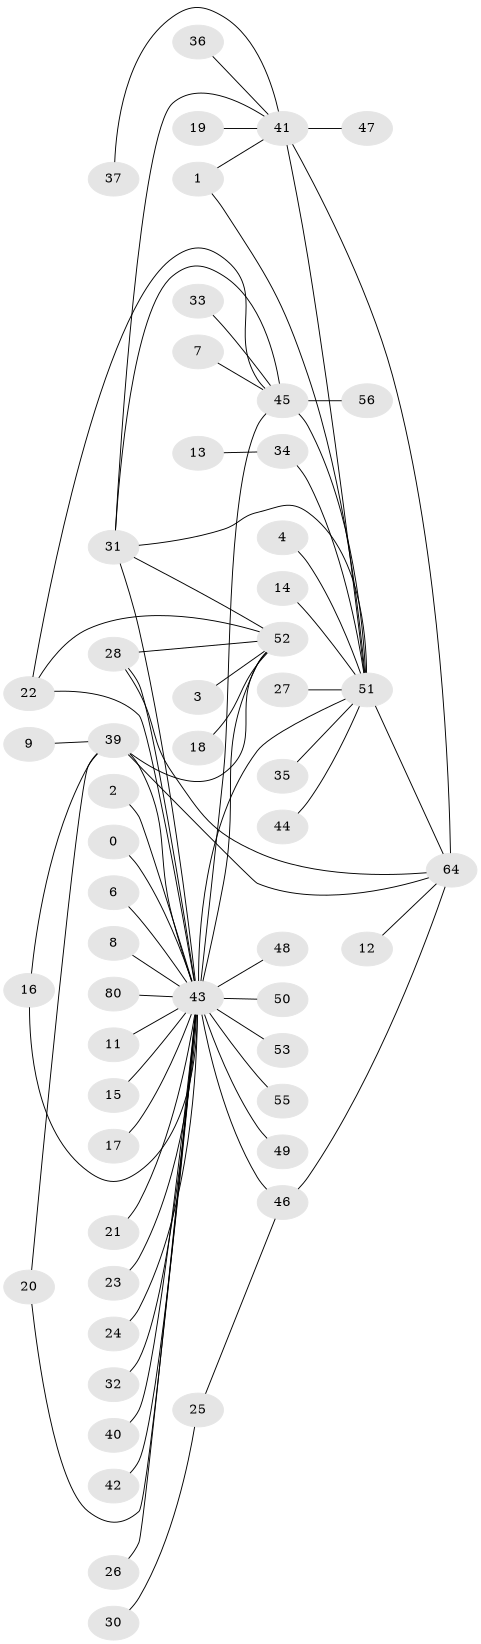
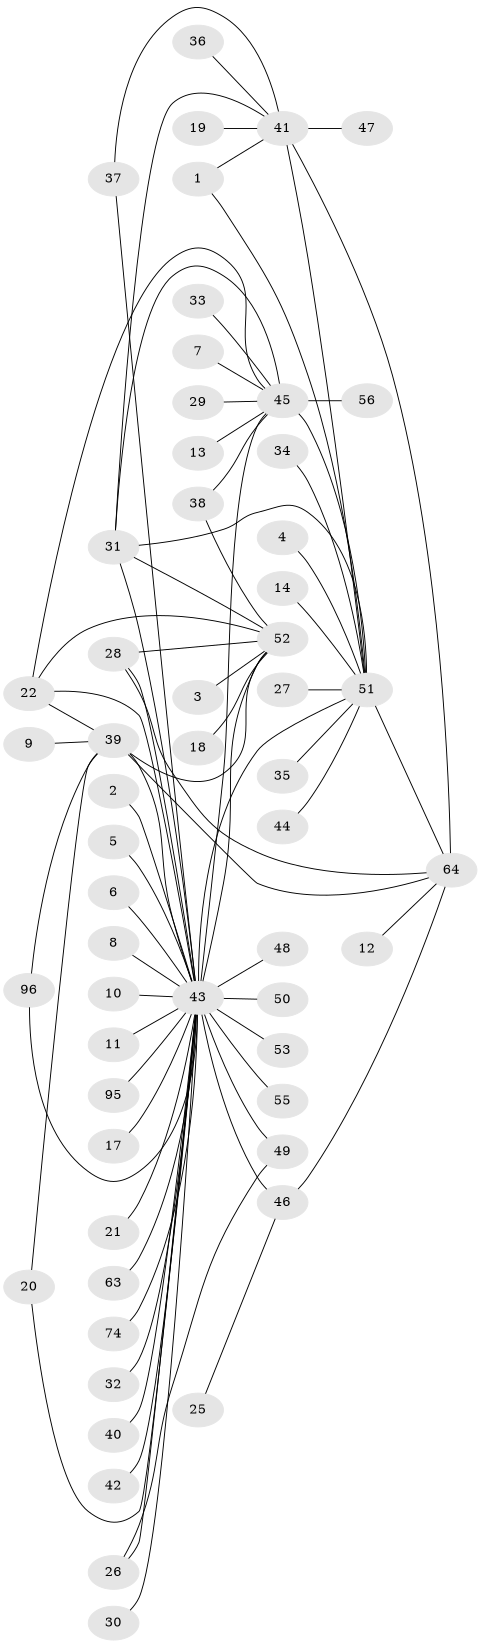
none -> (198, 403)
(241, 452) -> (240, 427)
none -> (198, 504)
none -> (154, 589)
none -> (71, 717)
(114, 842) -> (114, 842)
(29, 990) -> (29, 990)
(114, 994) -> (114, 994)
(114, 1095) -> (114, 1095)
(114, 1283) -> (114, 1283)
(114, 1334) -> (114, 1334)
none -> (182, 1356)
(172, 1522) -> (175, 1315)
